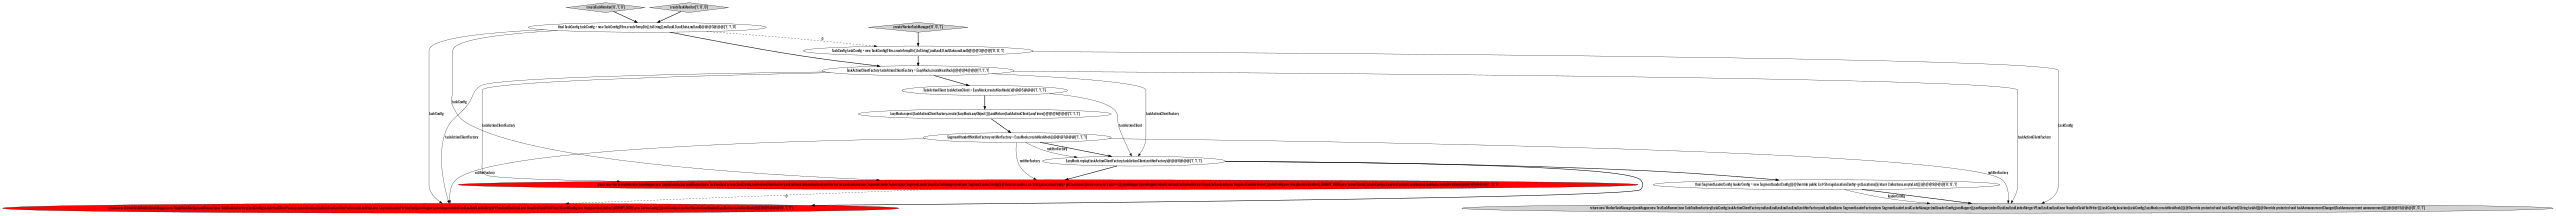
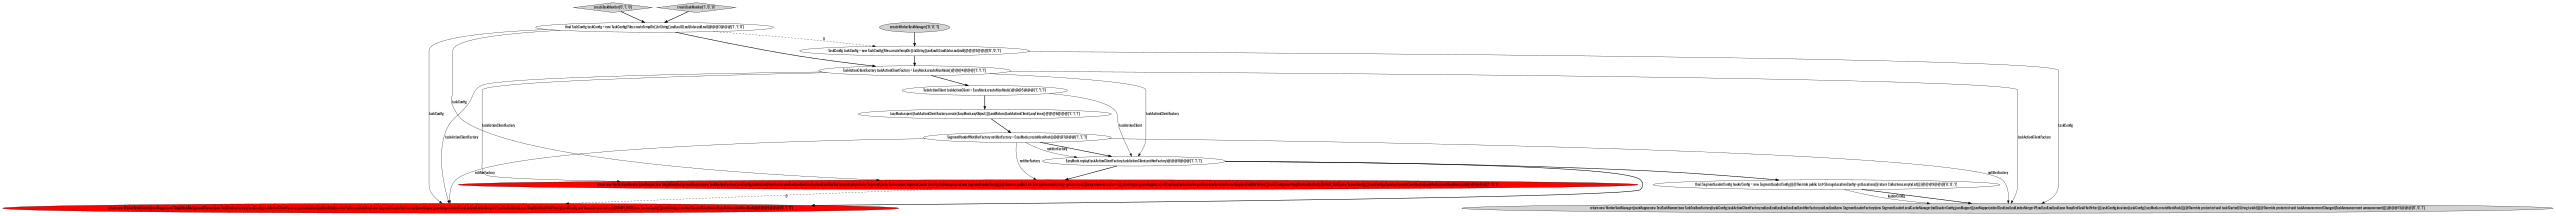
(918, 27) -> (915, 27)
